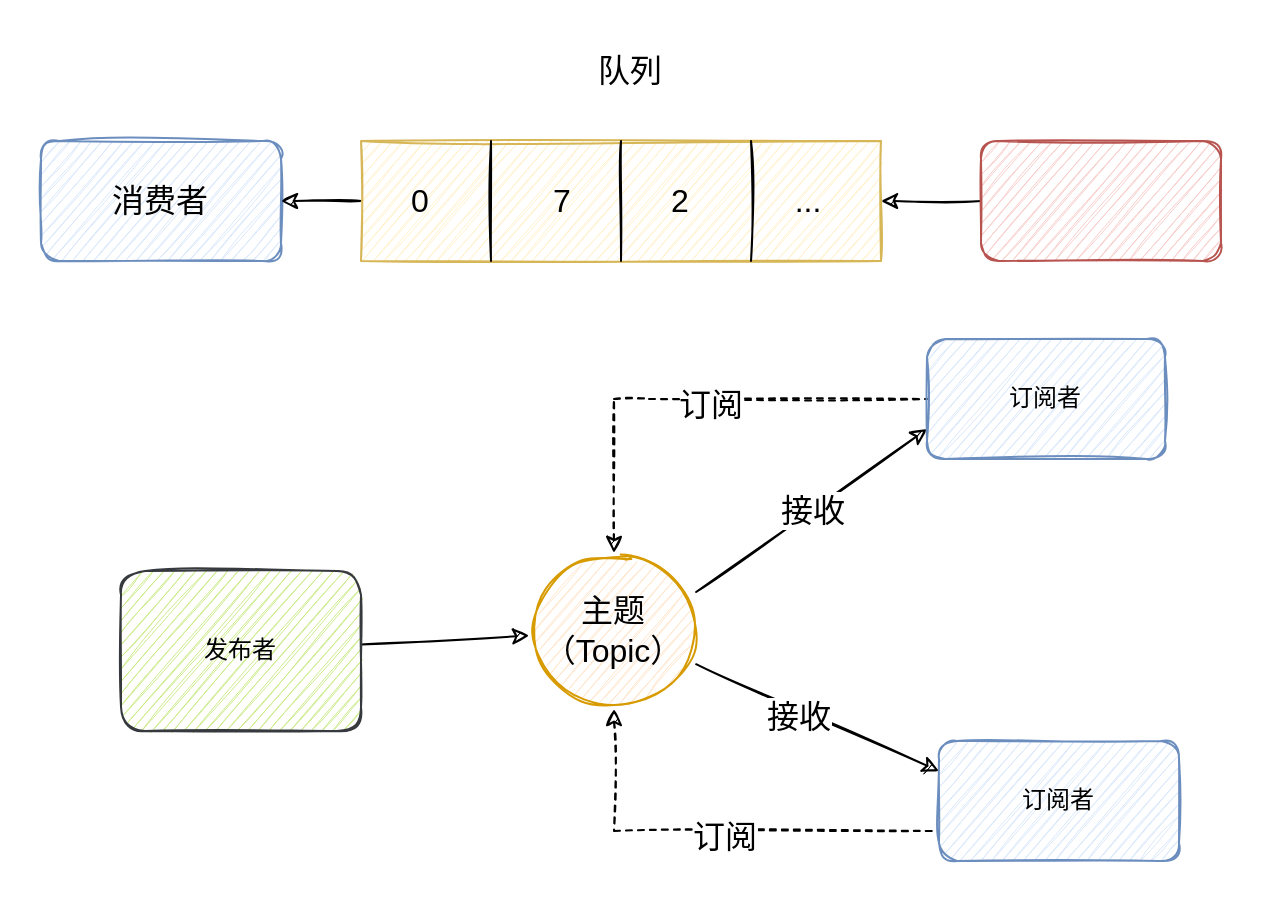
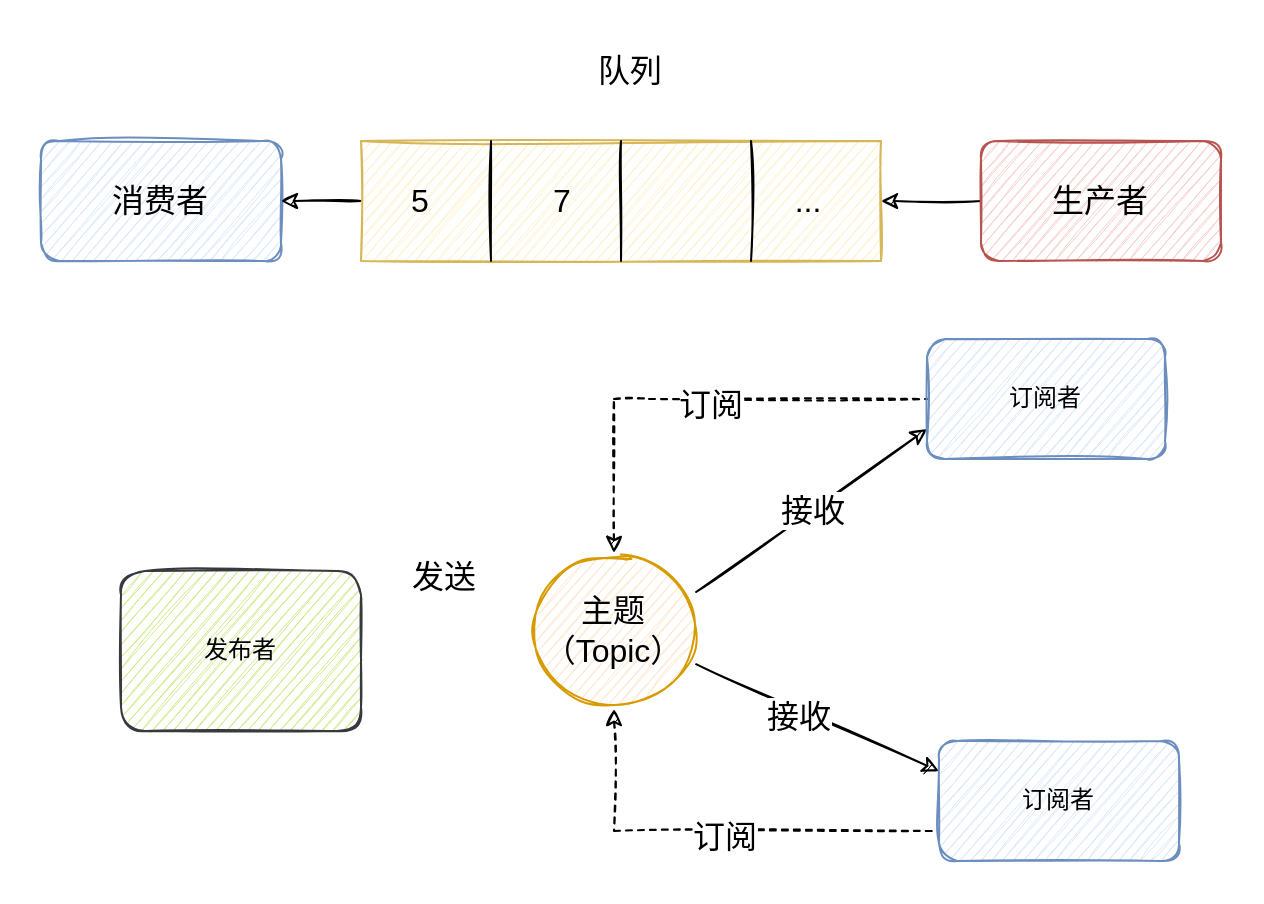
(421, 201) -> (421, 201)
(681, 201) -> none
none -> (1101, 201)
none -> (445, 577)
(438, 640) -> none
